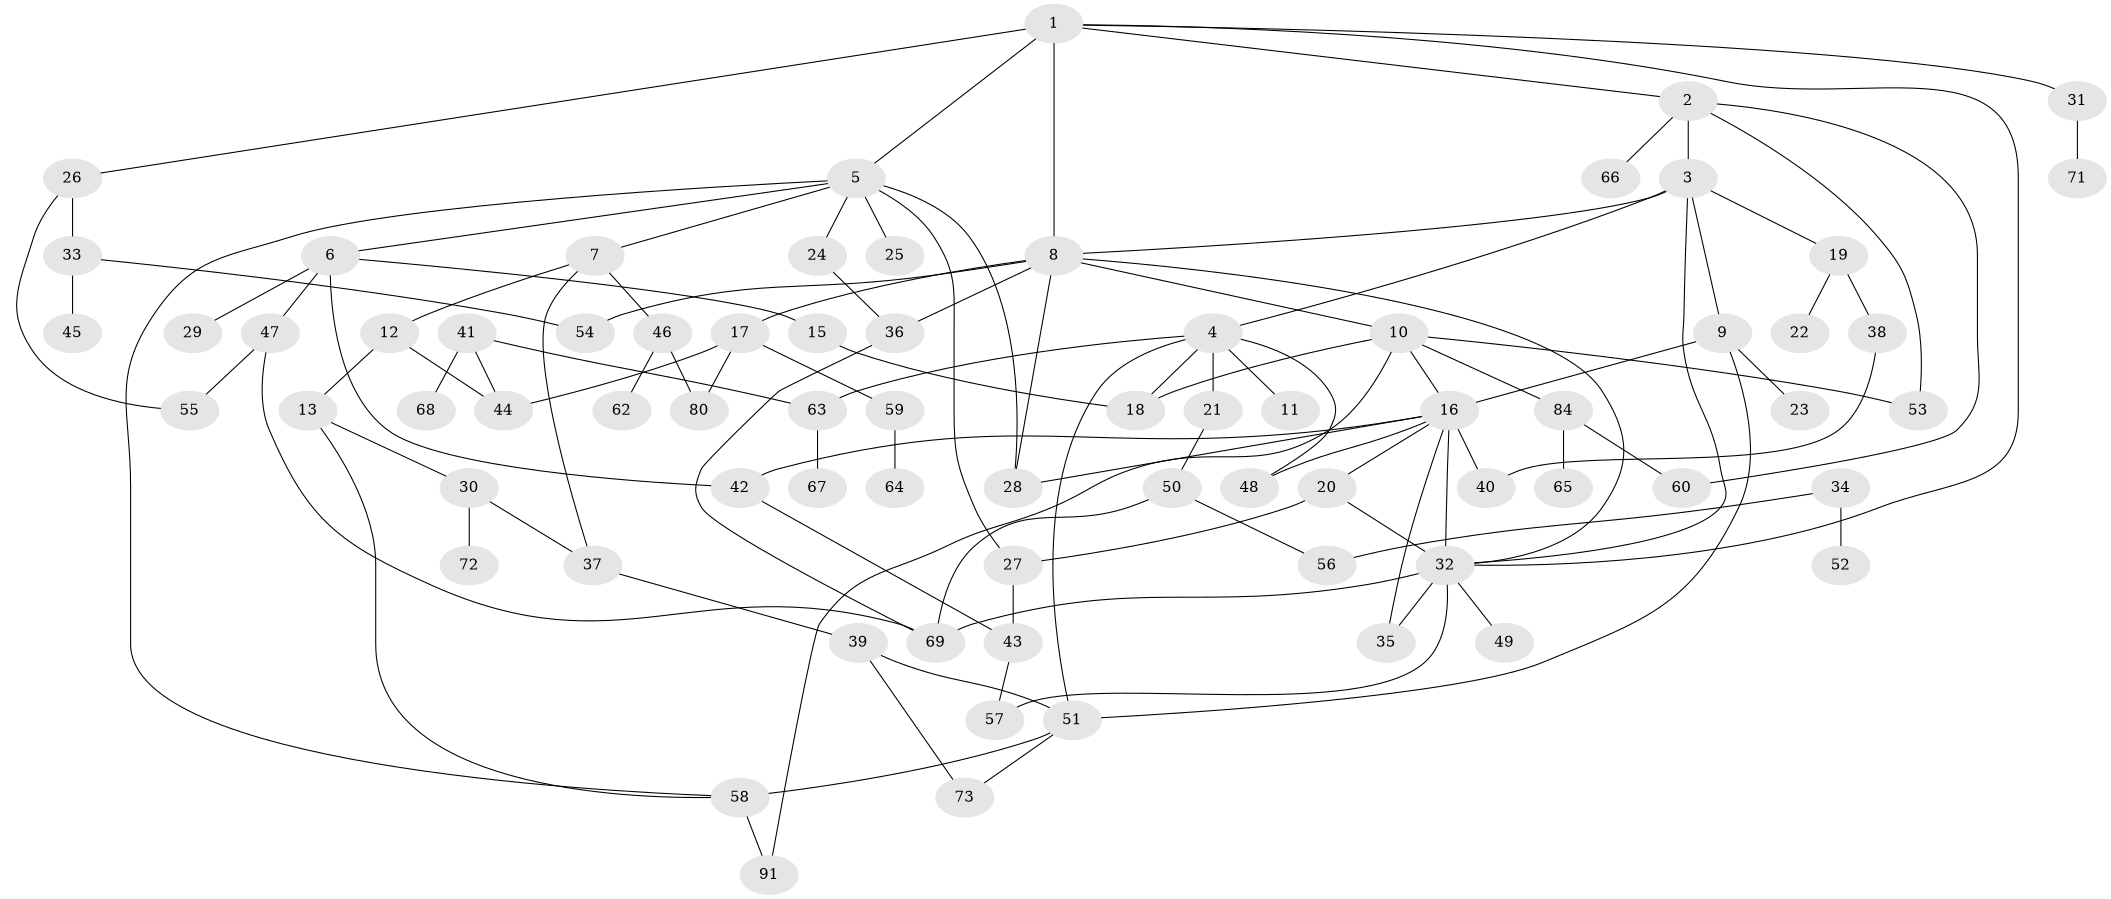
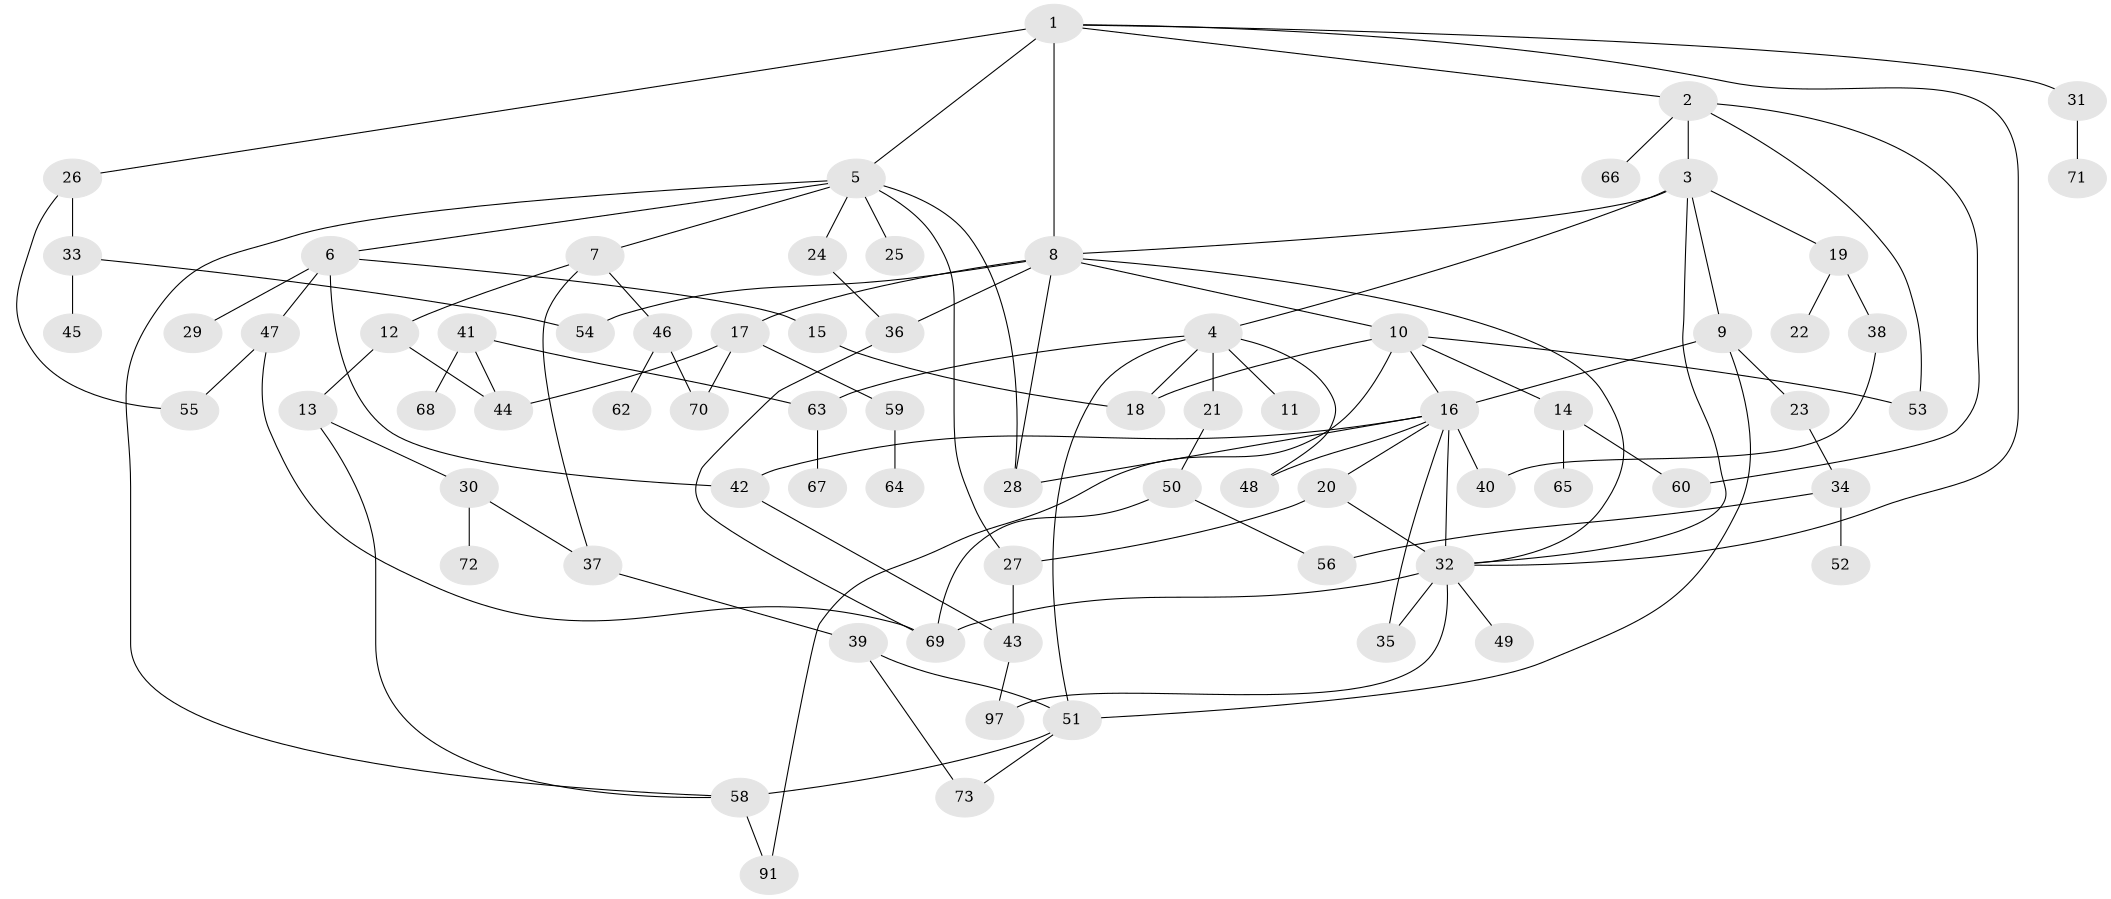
(699, 411) -> (699, 411)
(1564, 411) -> (1564, 411)
none -> (1821, 449)
(995, 720) -> (995, 720)
